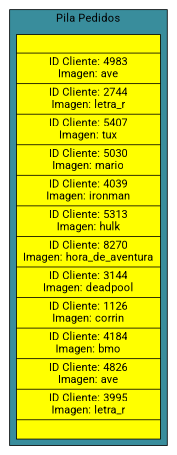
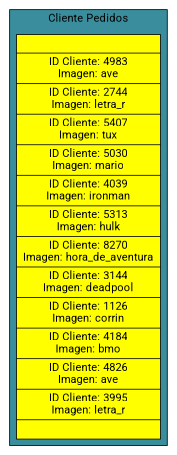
(88, 19) -> (88, 19)
